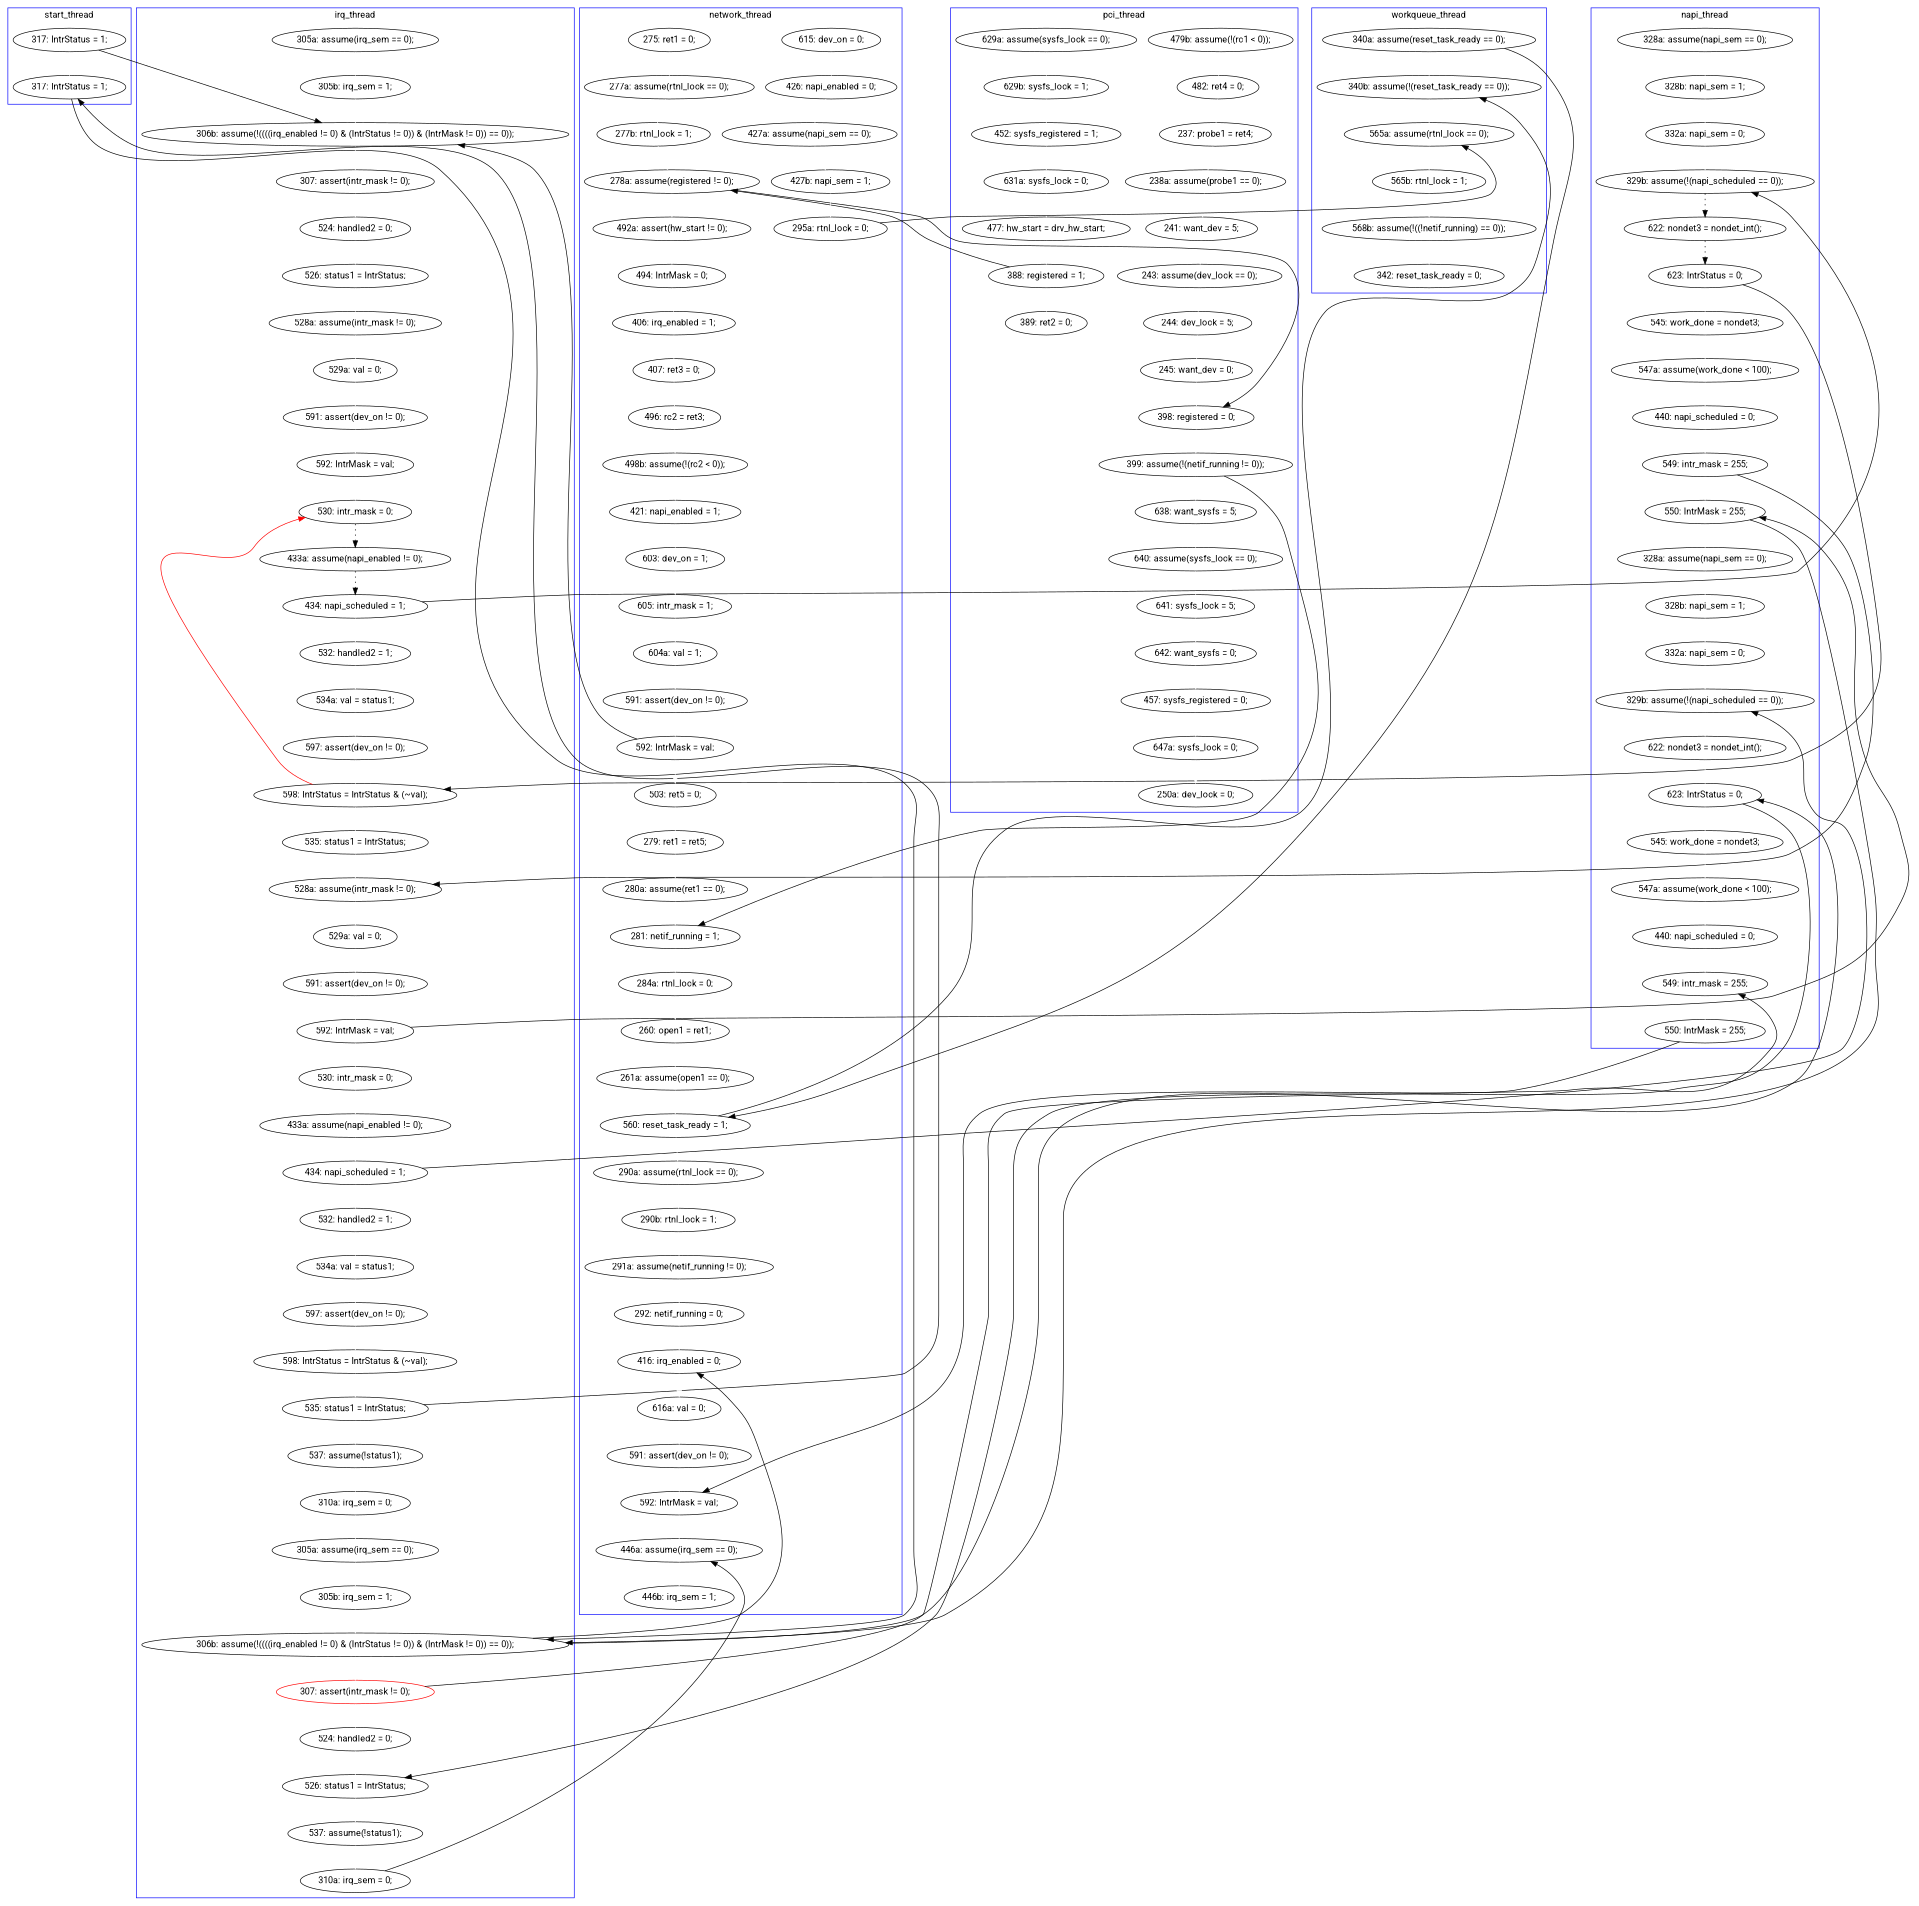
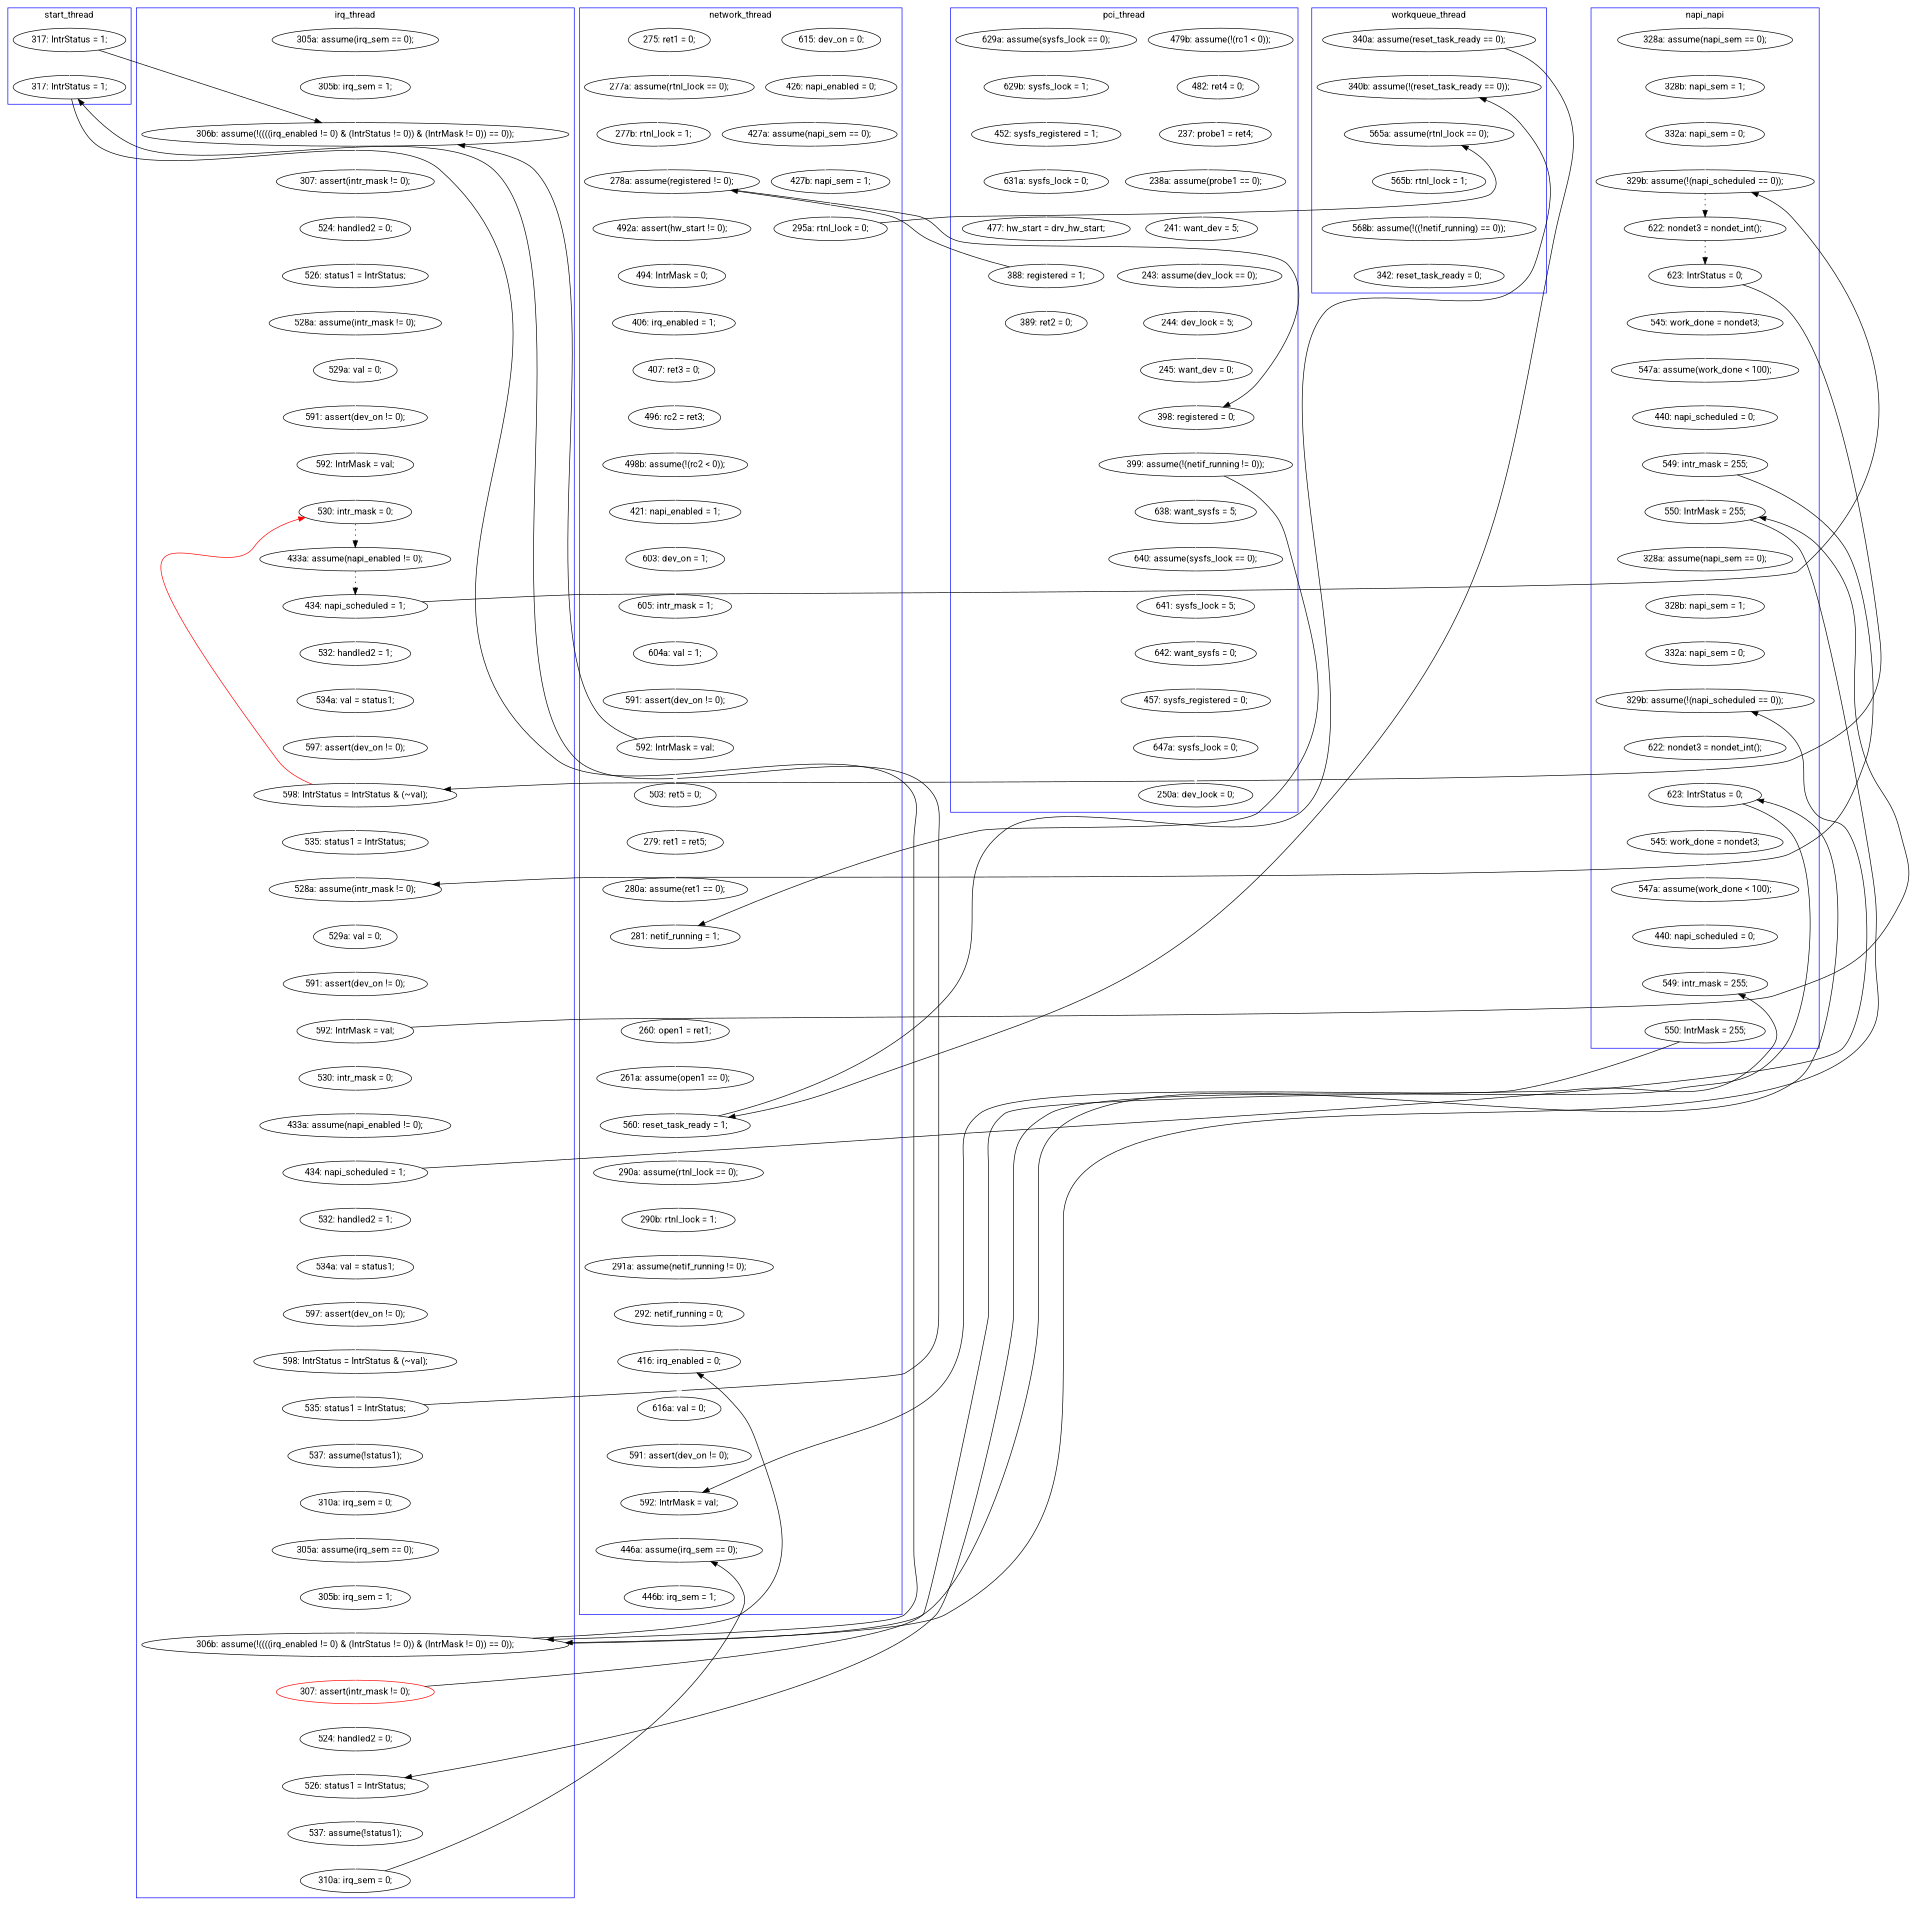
(1705, 15) -> (1705, 15)
(675, 984) -> none
